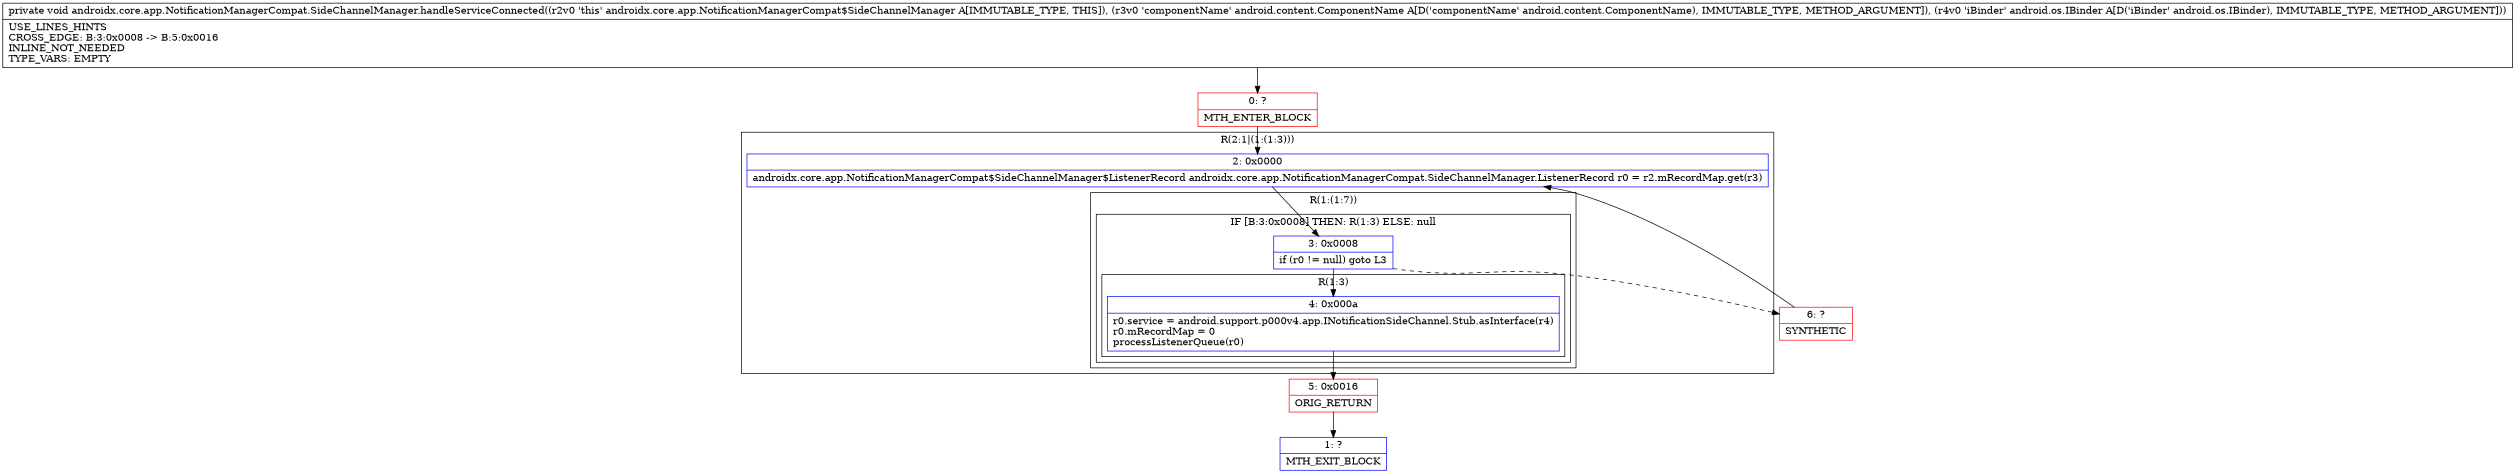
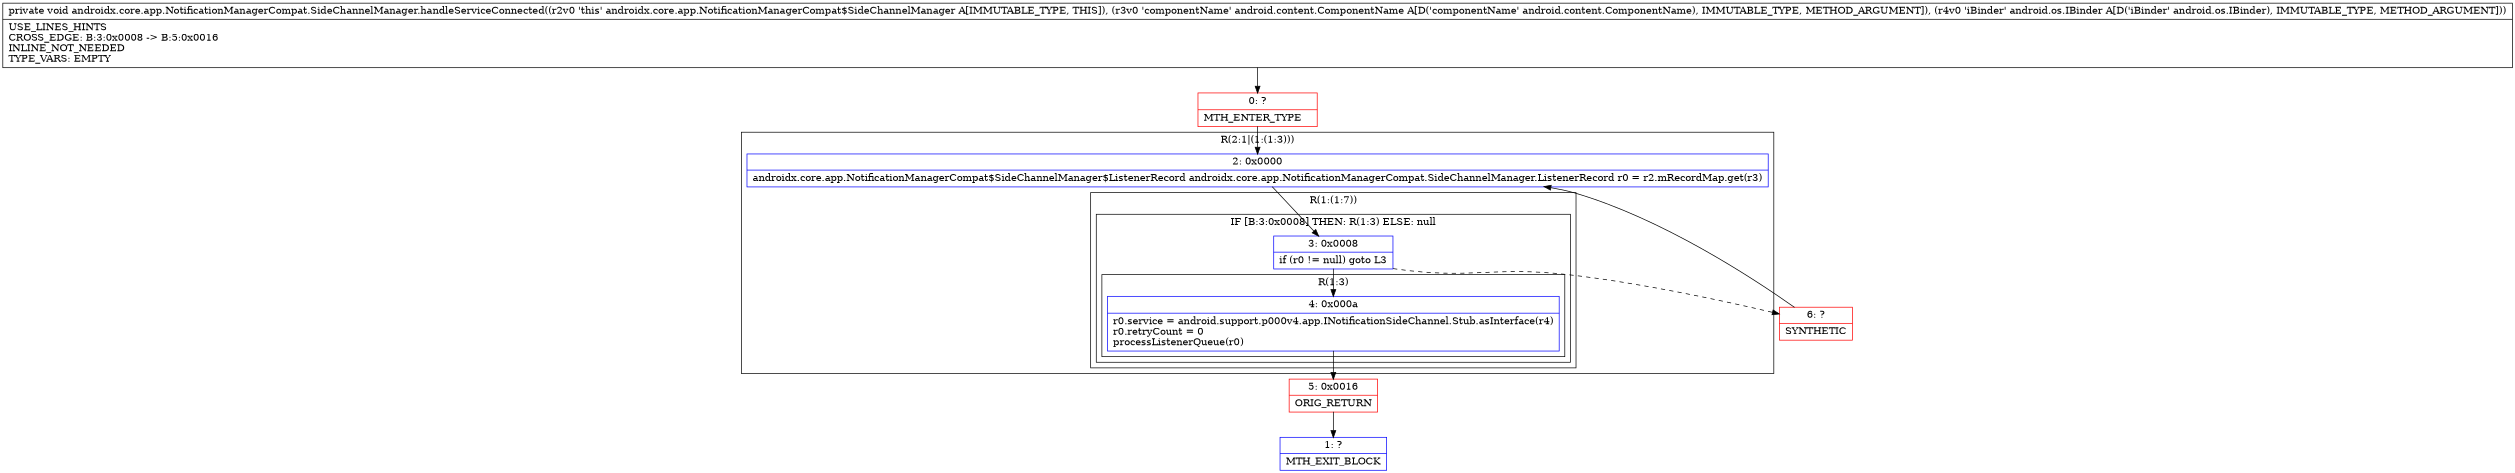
(1258, 118) -> (1253, 118)
(1164, 332) -> (1159, 332)
